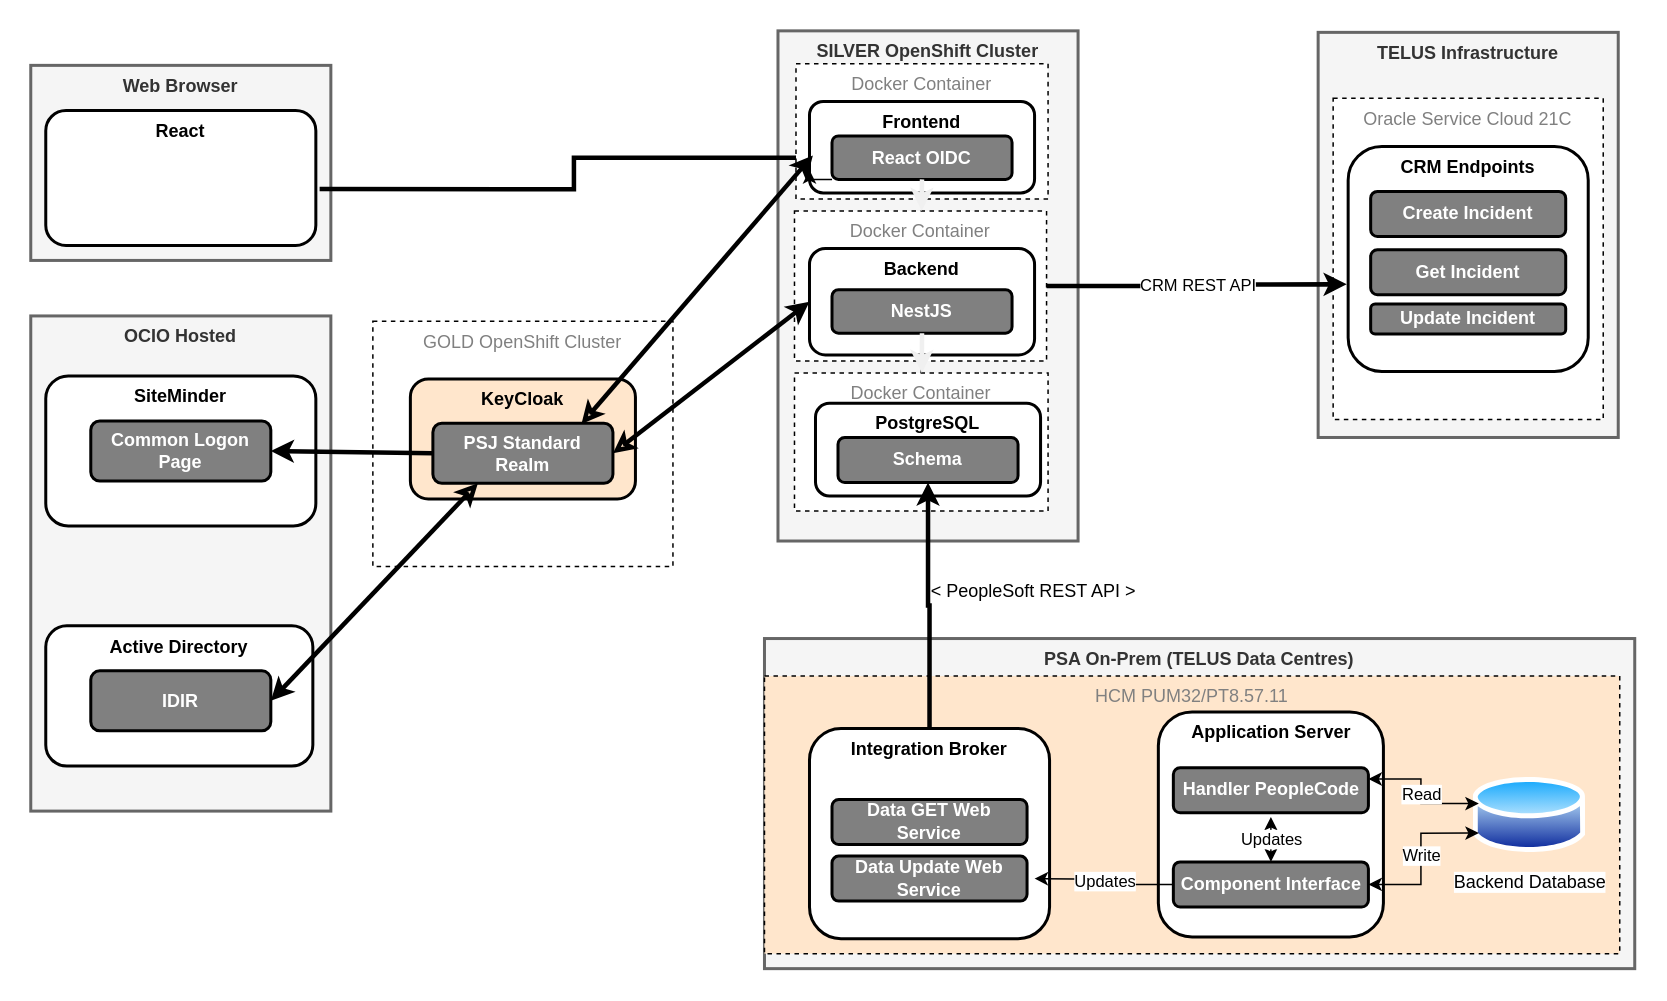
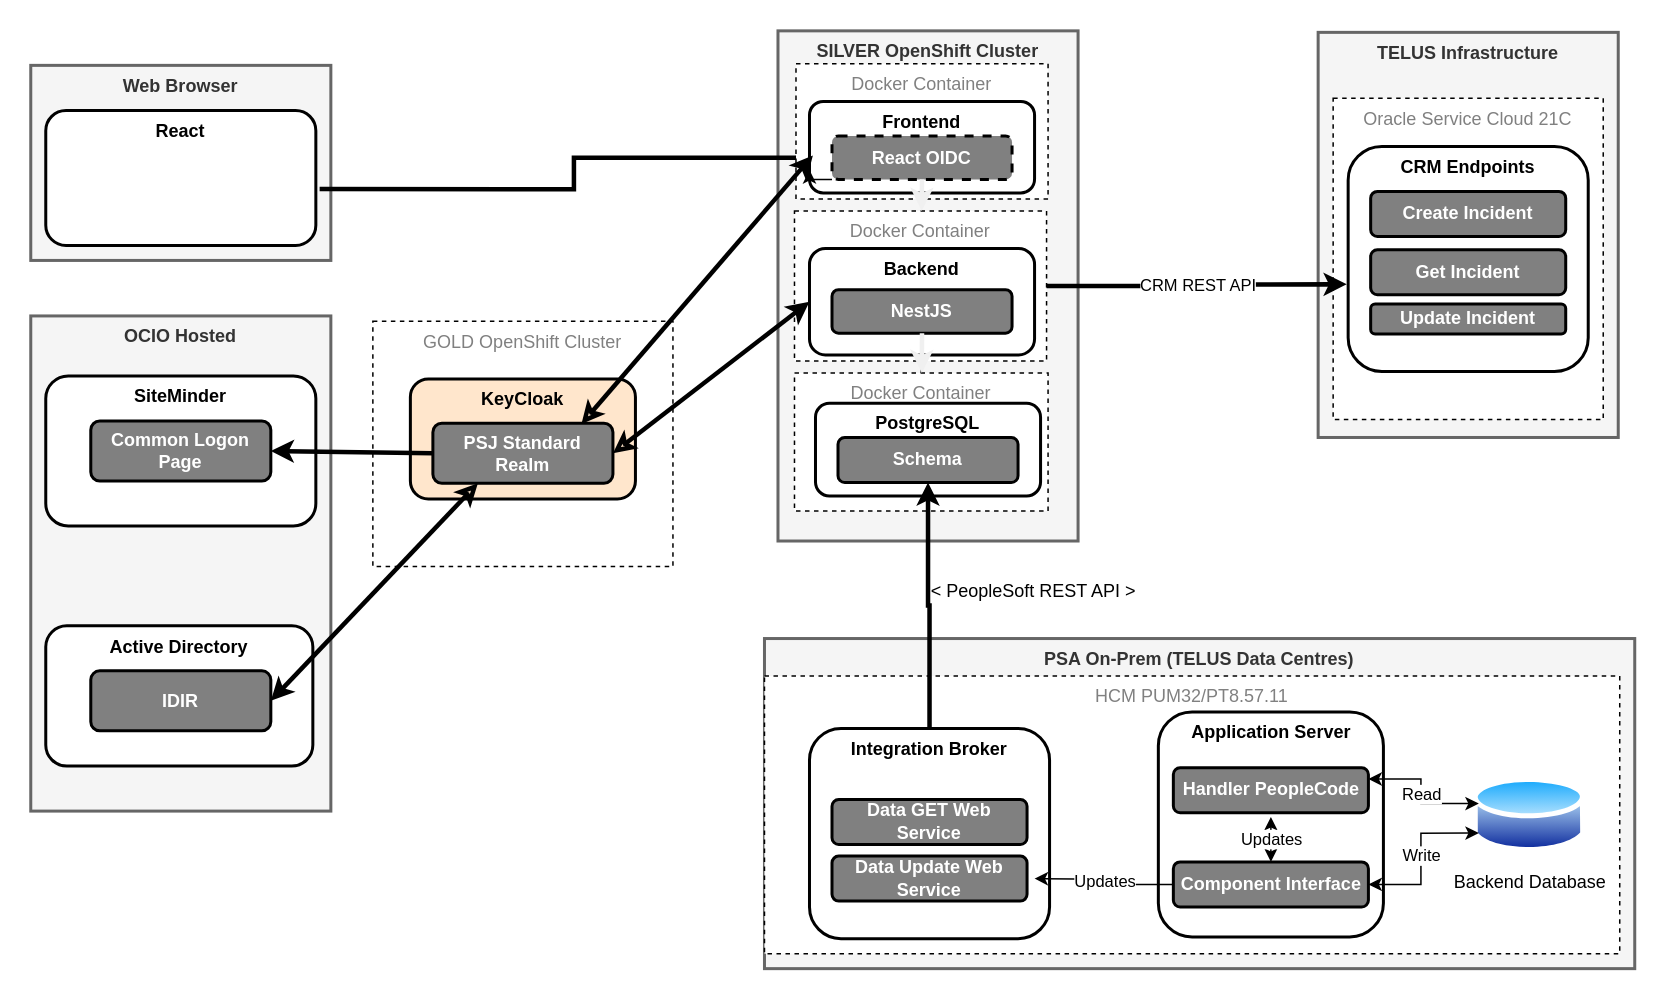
(922, 158) -> (922, 158)
(1192, 697) -> (1192, 697)
